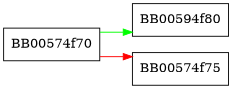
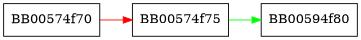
(112, 32) -> (240, 20)
